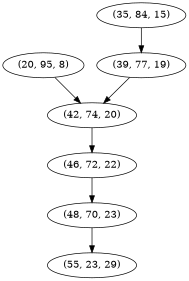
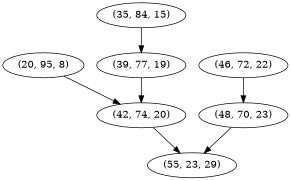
(92, 137) -> (164, 138)
